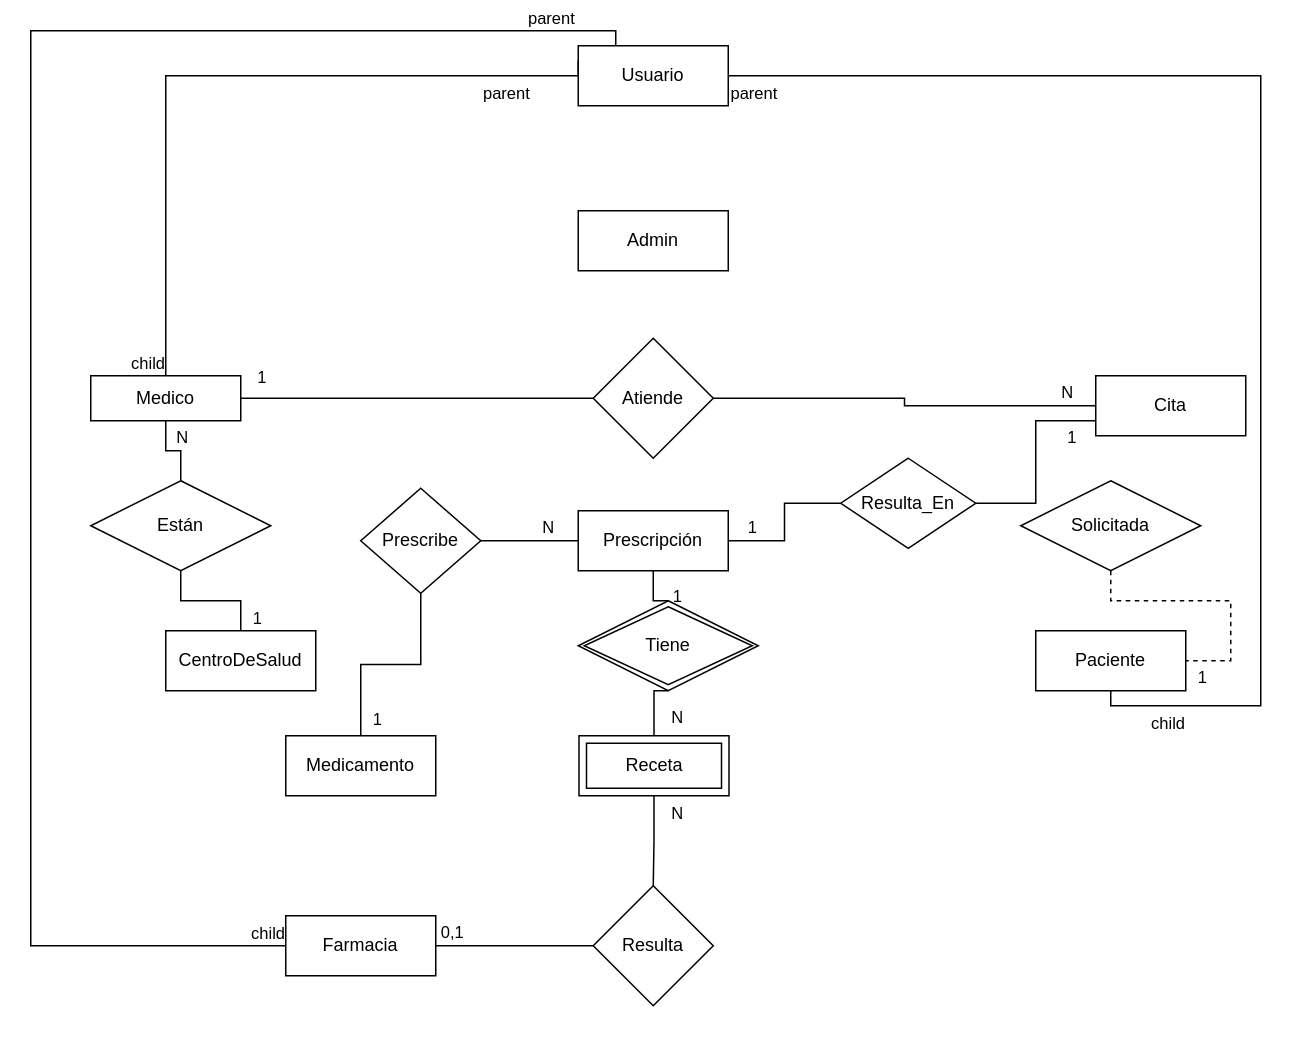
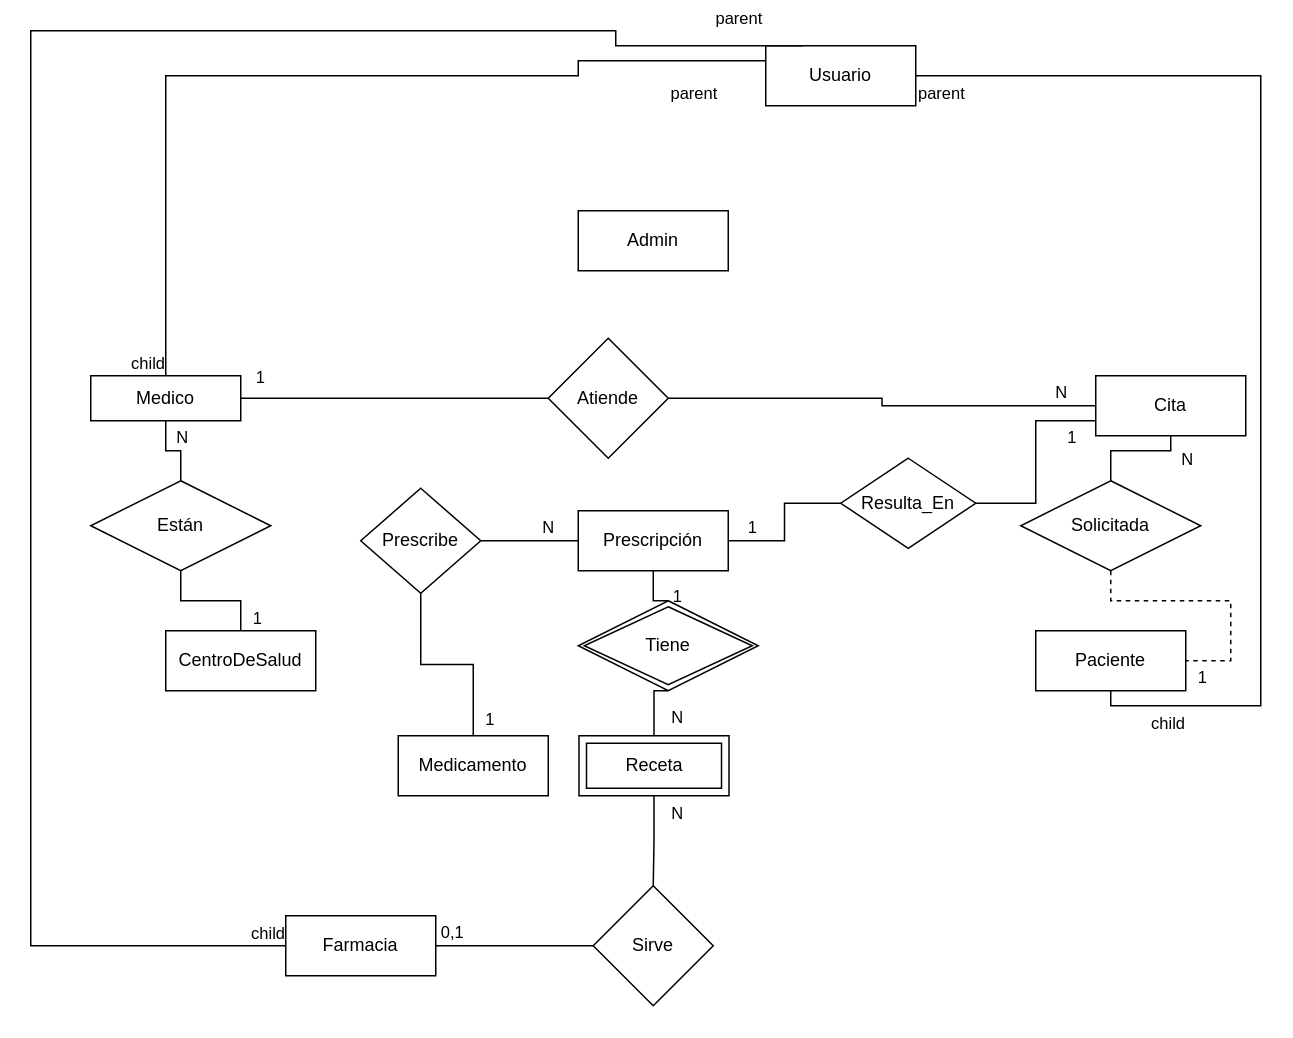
(653, 76) -> (841, 76)
(653, 398) -> (608, 398)
none -> (1133, 451)
(361, 766) -> (473, 766)
(653, 946) -> (653, 946)
